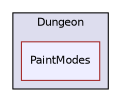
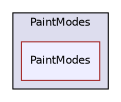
(61, 23) -> (61, 23)
